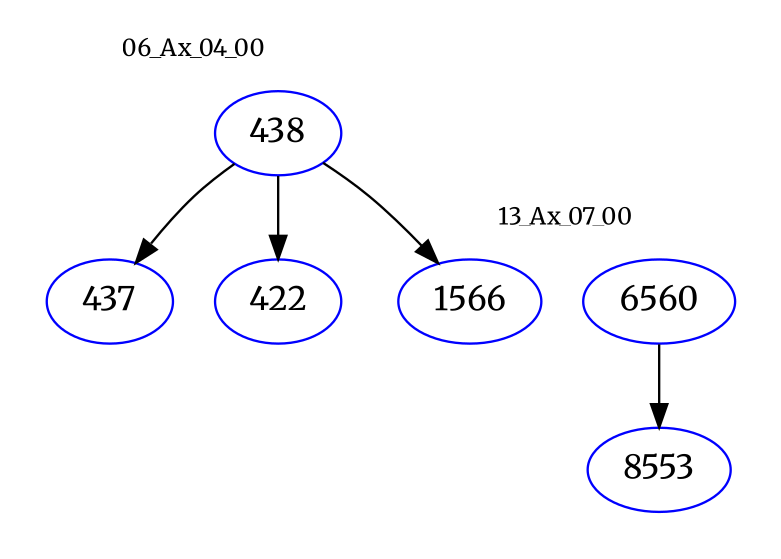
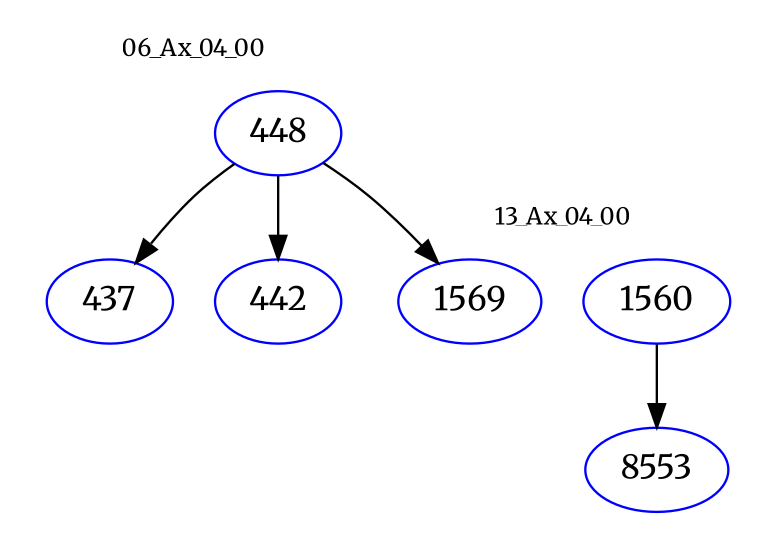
(278, 133) -> (278, 133)
(566, 219) -> (563, 219)
(278, 302) -> (278, 302)
(470, 302) -> (470, 302)
(659, 302) -> (657, 302)
